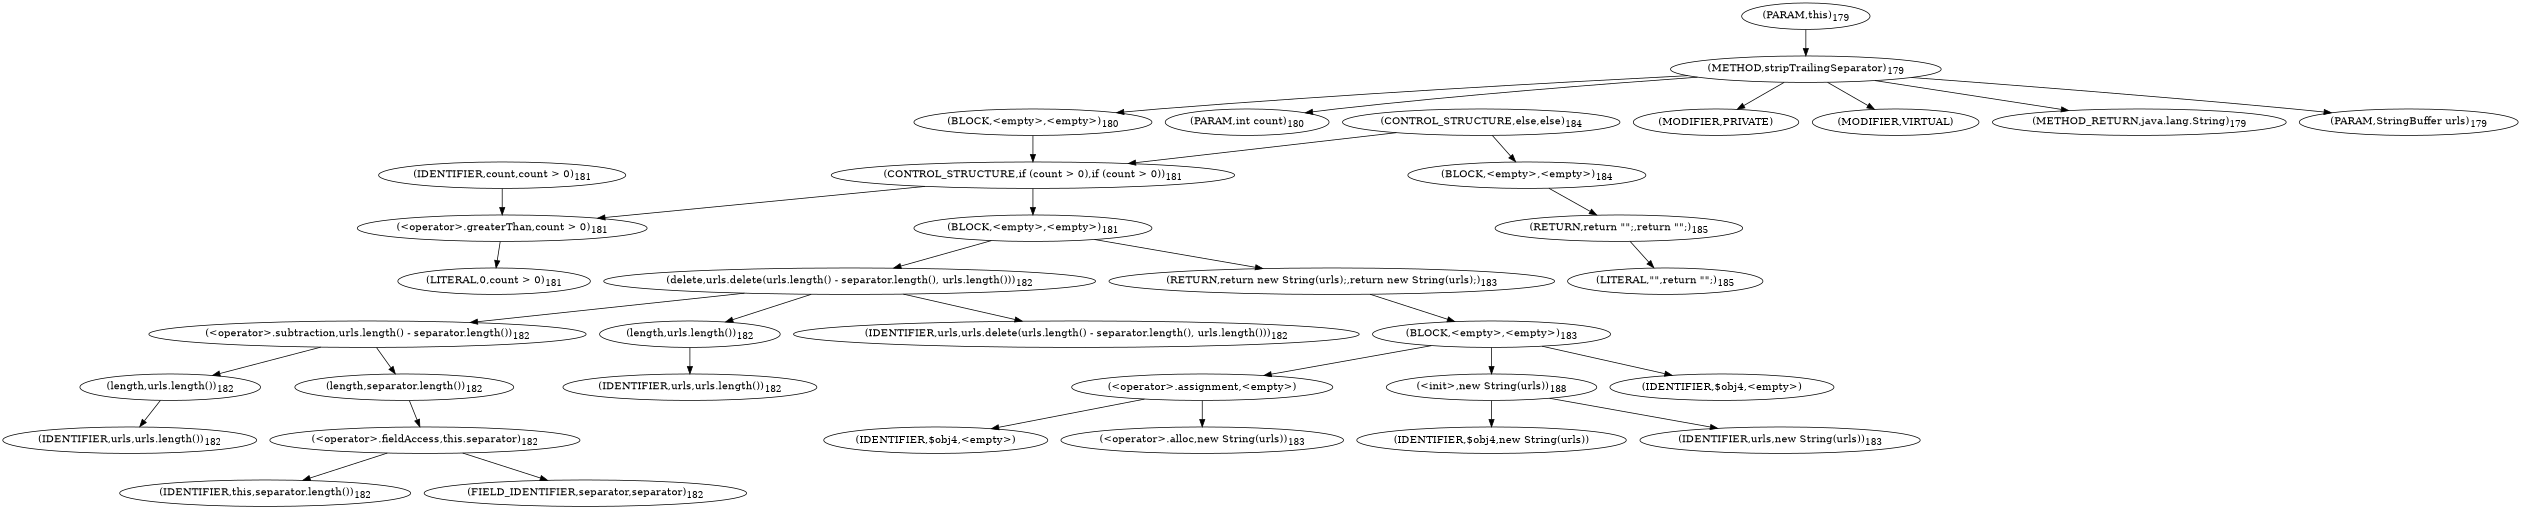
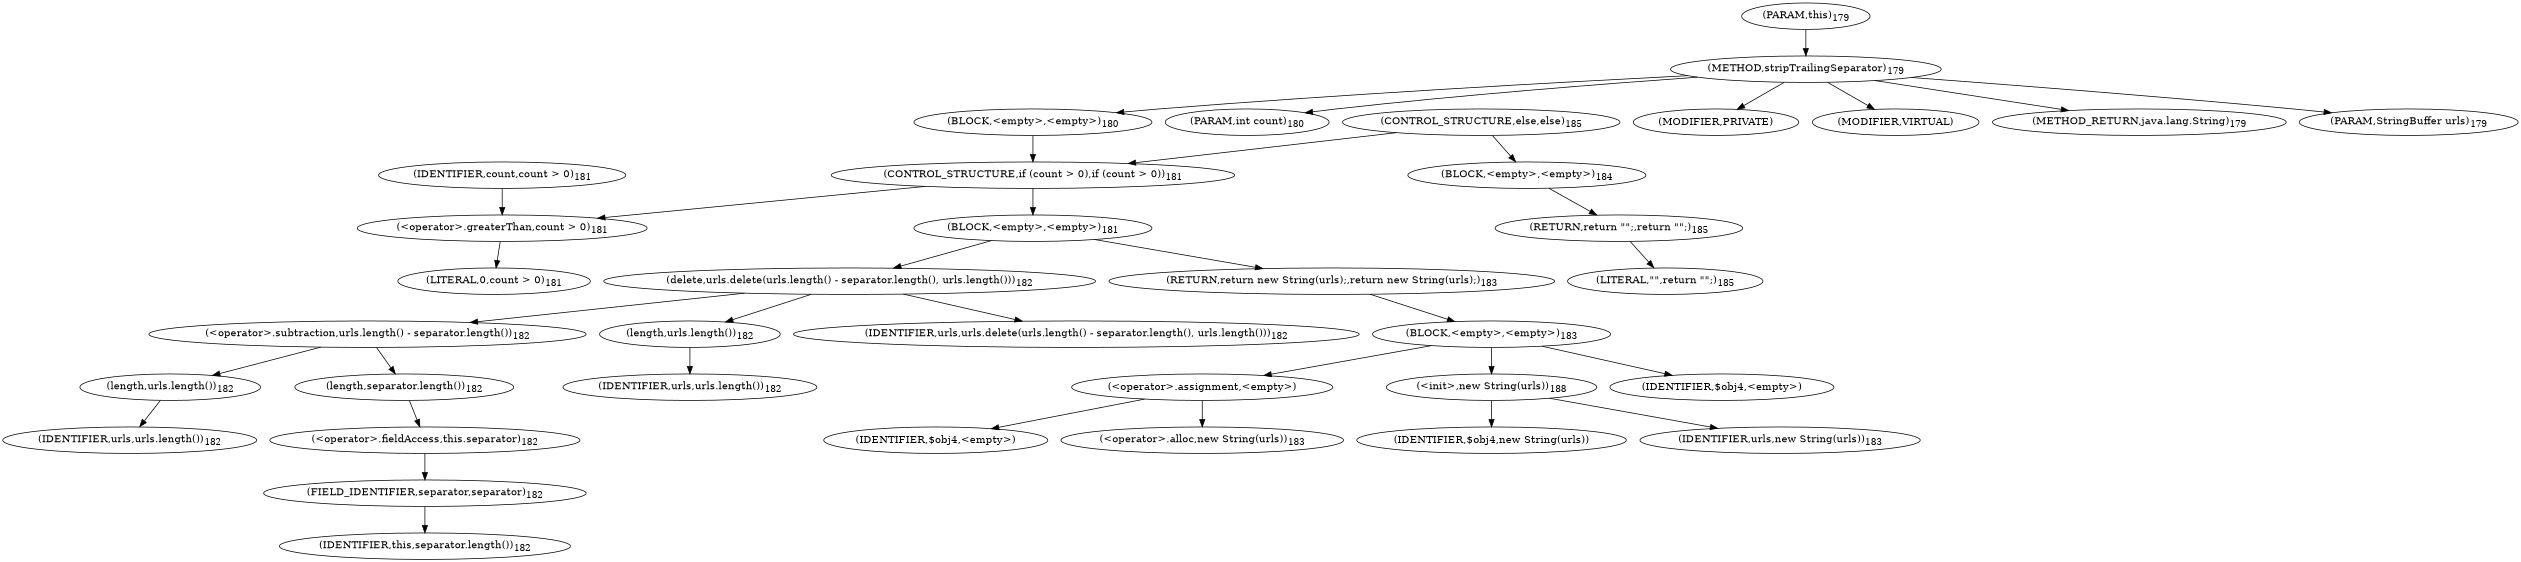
(1574, 121) -> (1574, 121)
(349, 466) -> (425, 516)
